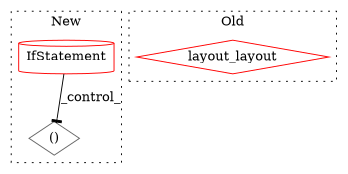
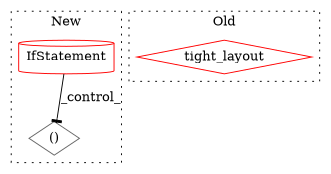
(233, 57) -> (224, 57)
